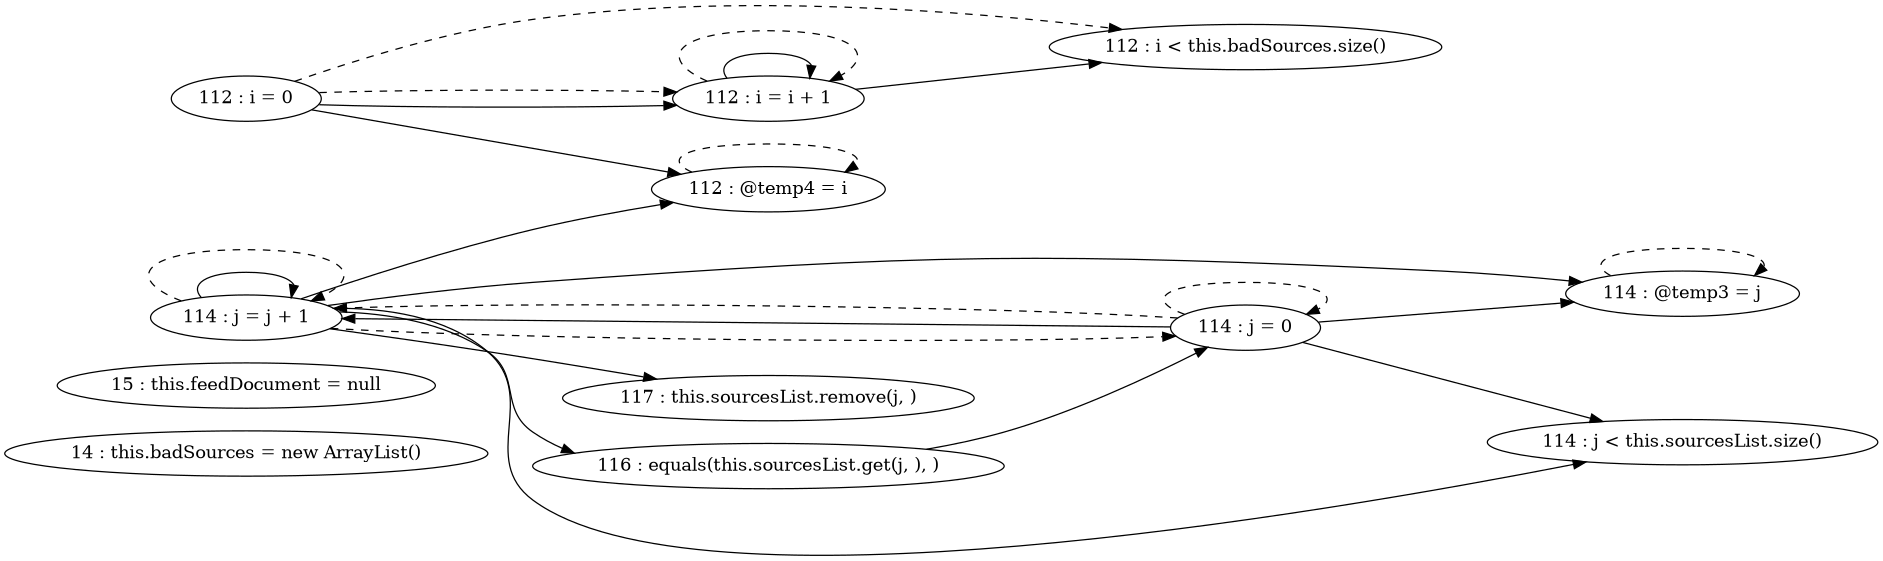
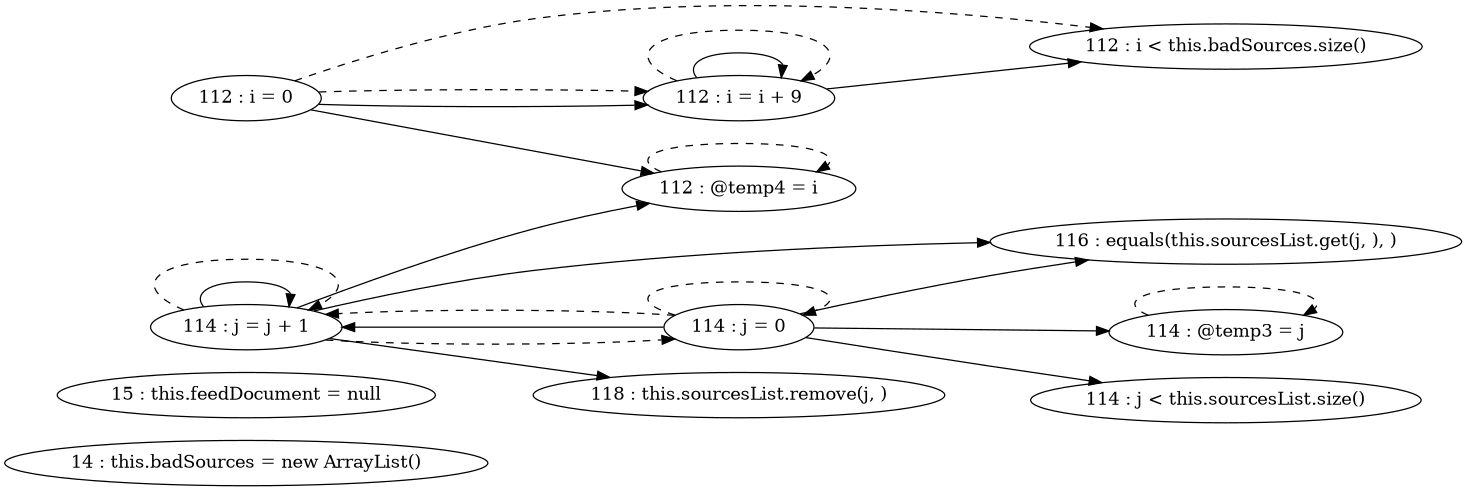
(768, 99) -> (739, 98)
(948, 260) -> none
(768, 398) -> (739, 395)
(1065, 412) -> (937, 285)
(889, 553) -> none
